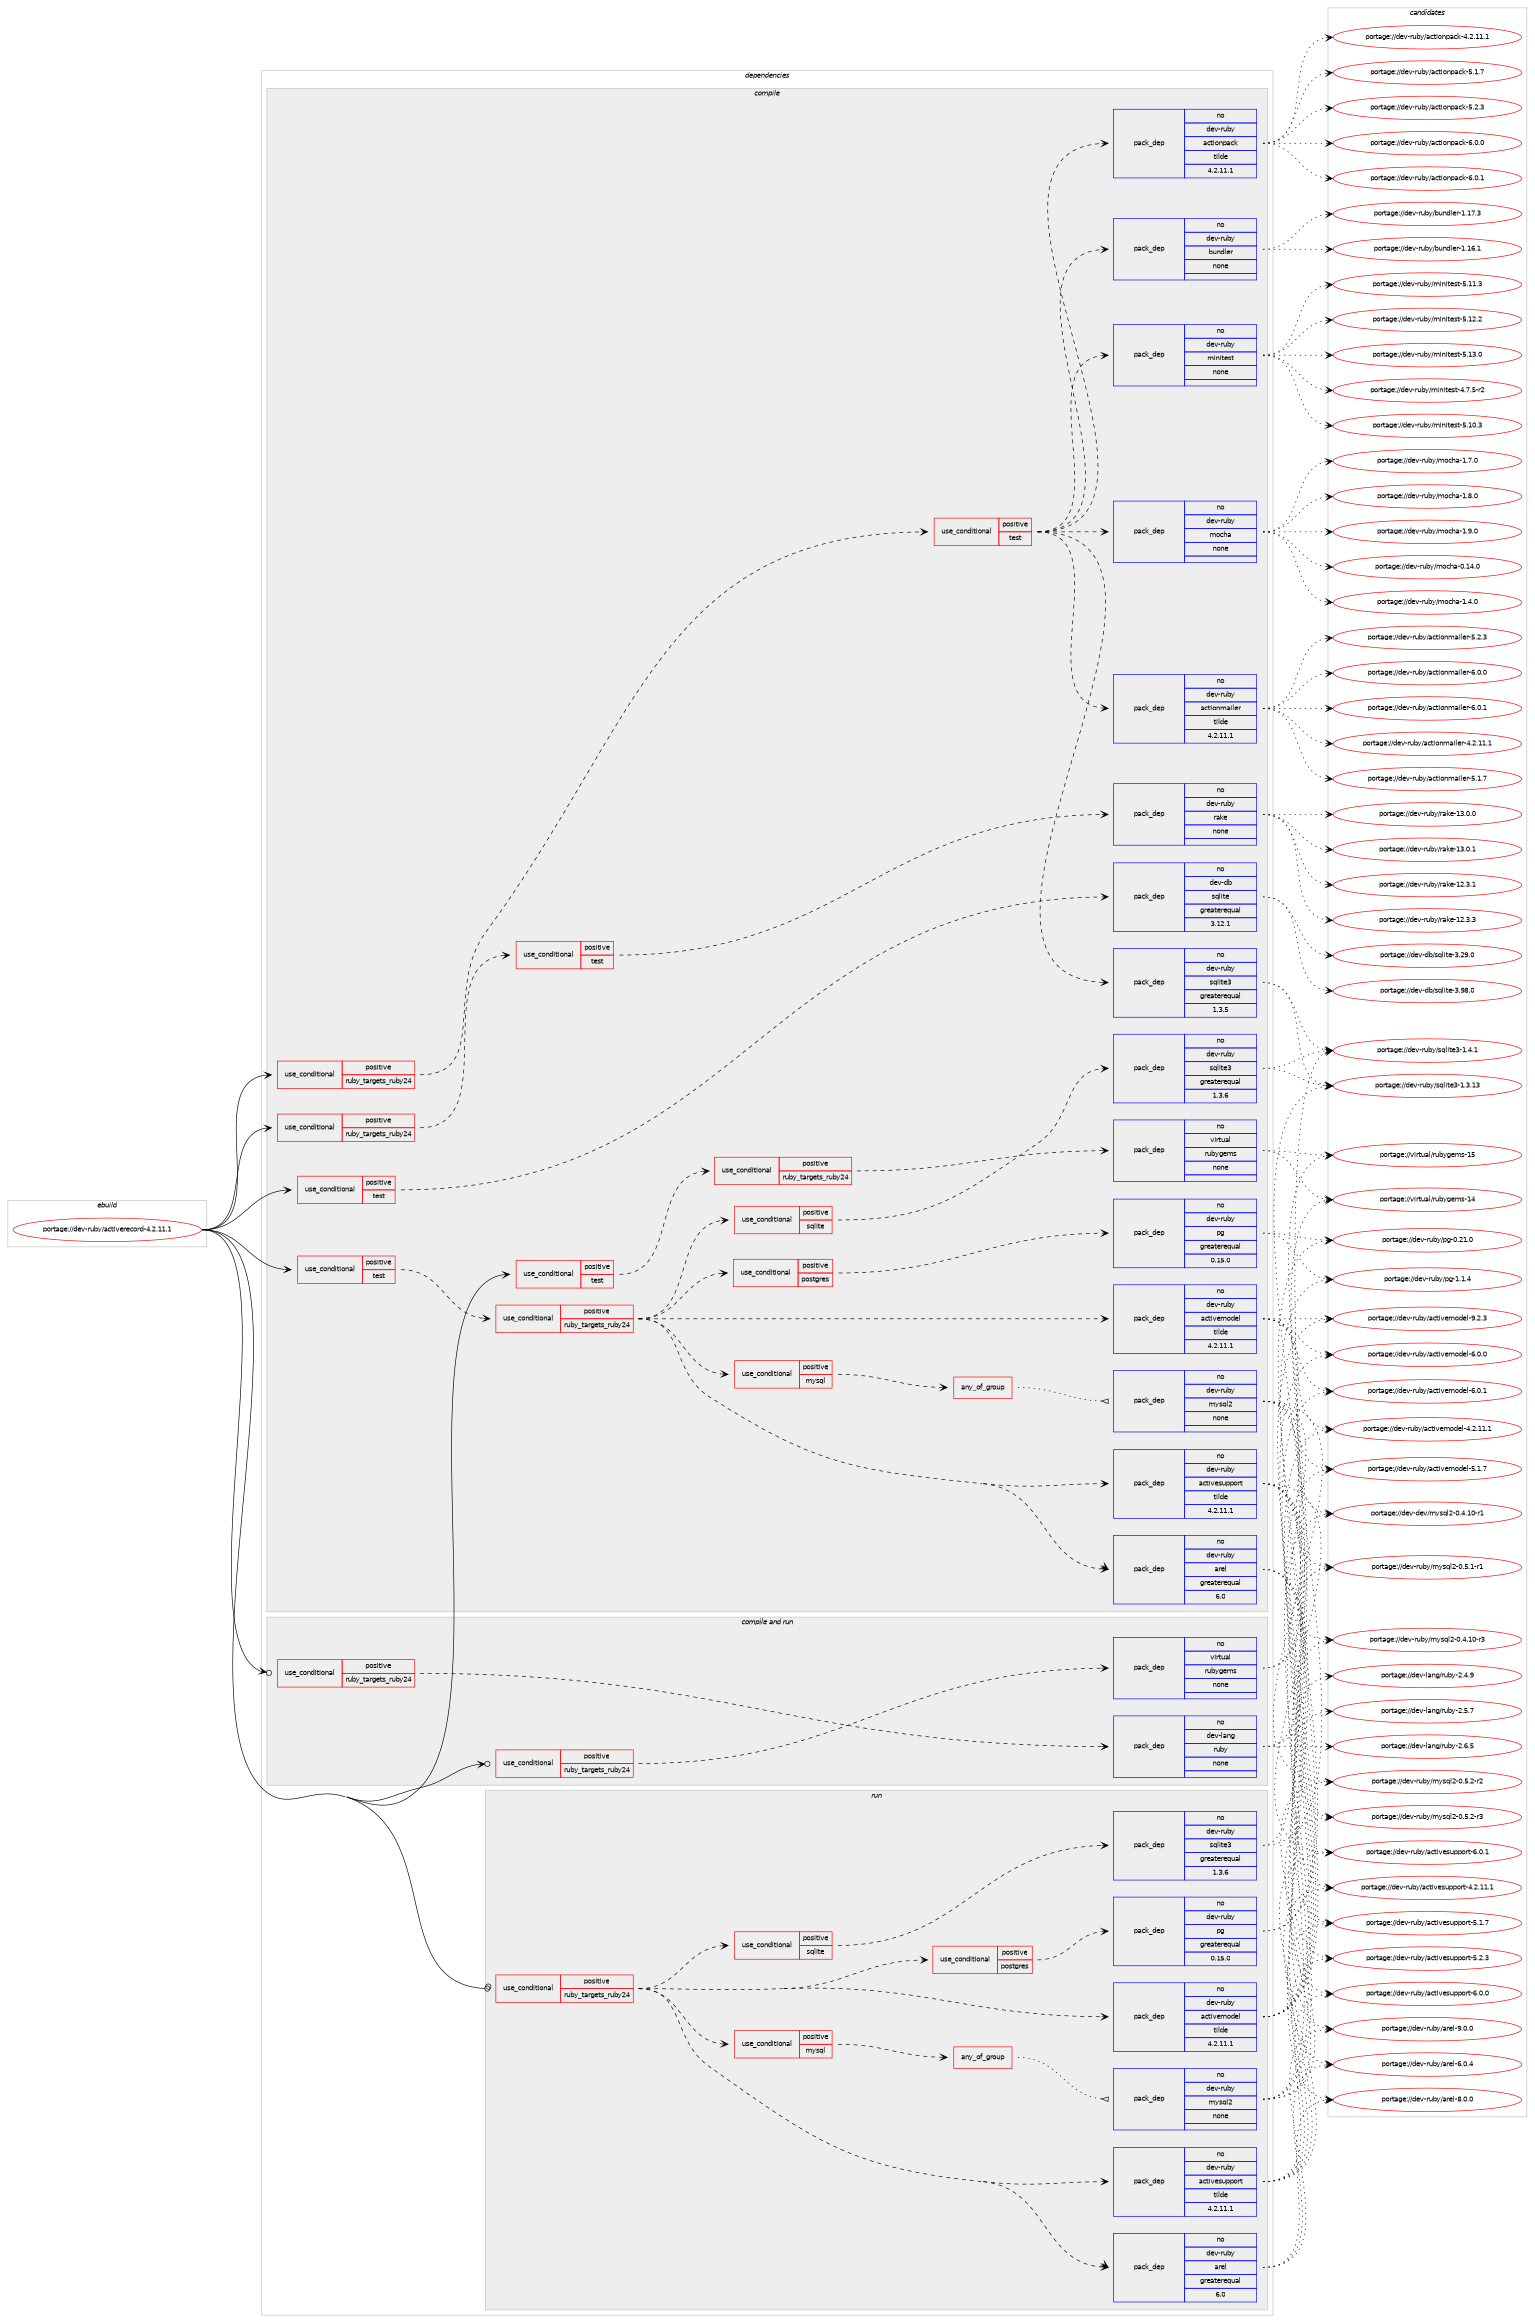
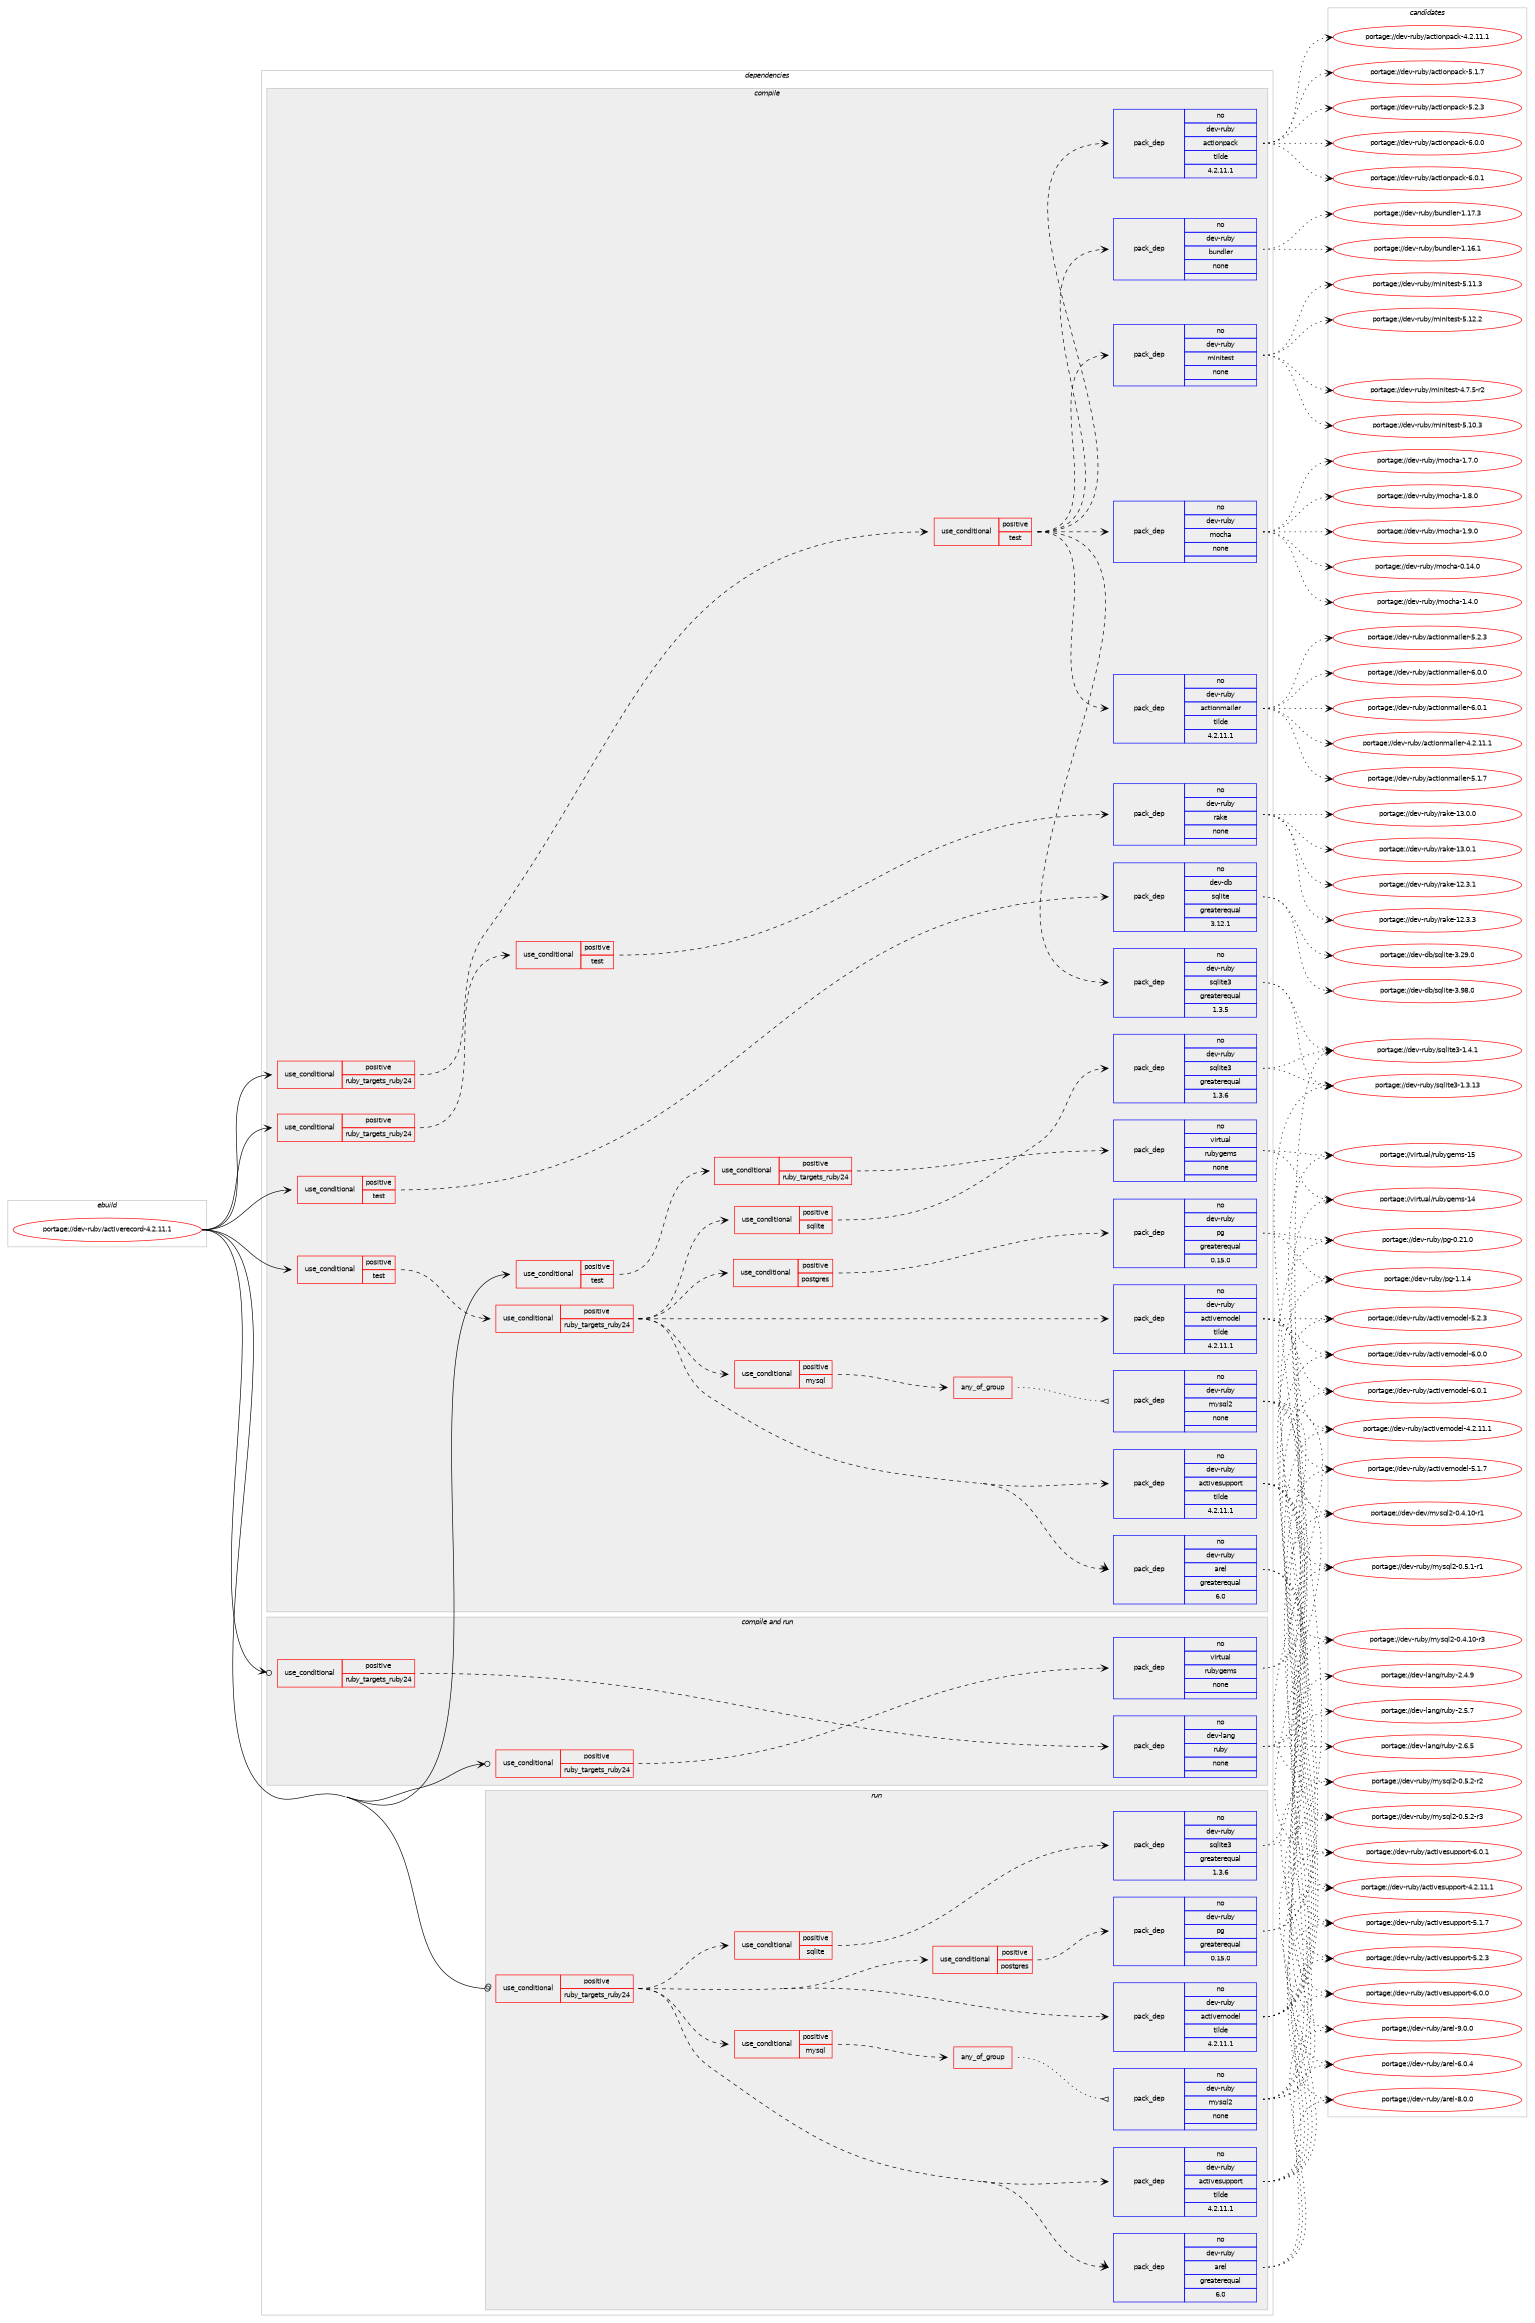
(1427, 355) -> none
(1427, 1319) -> (1427, 1319)
